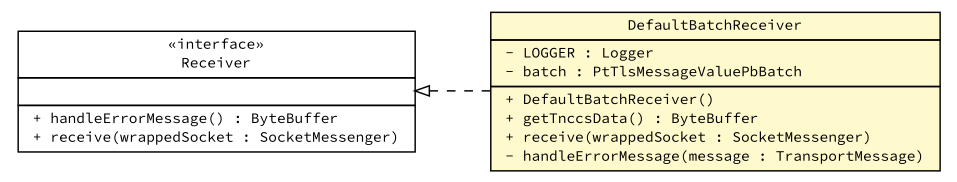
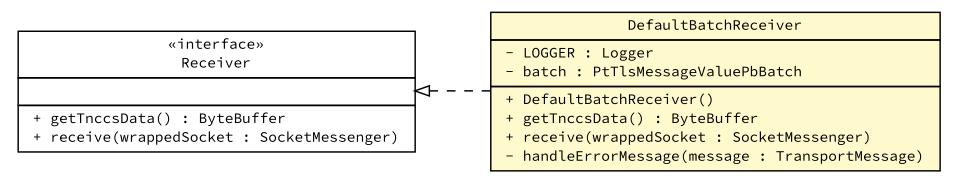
(186, 119) -> (160, 119)
